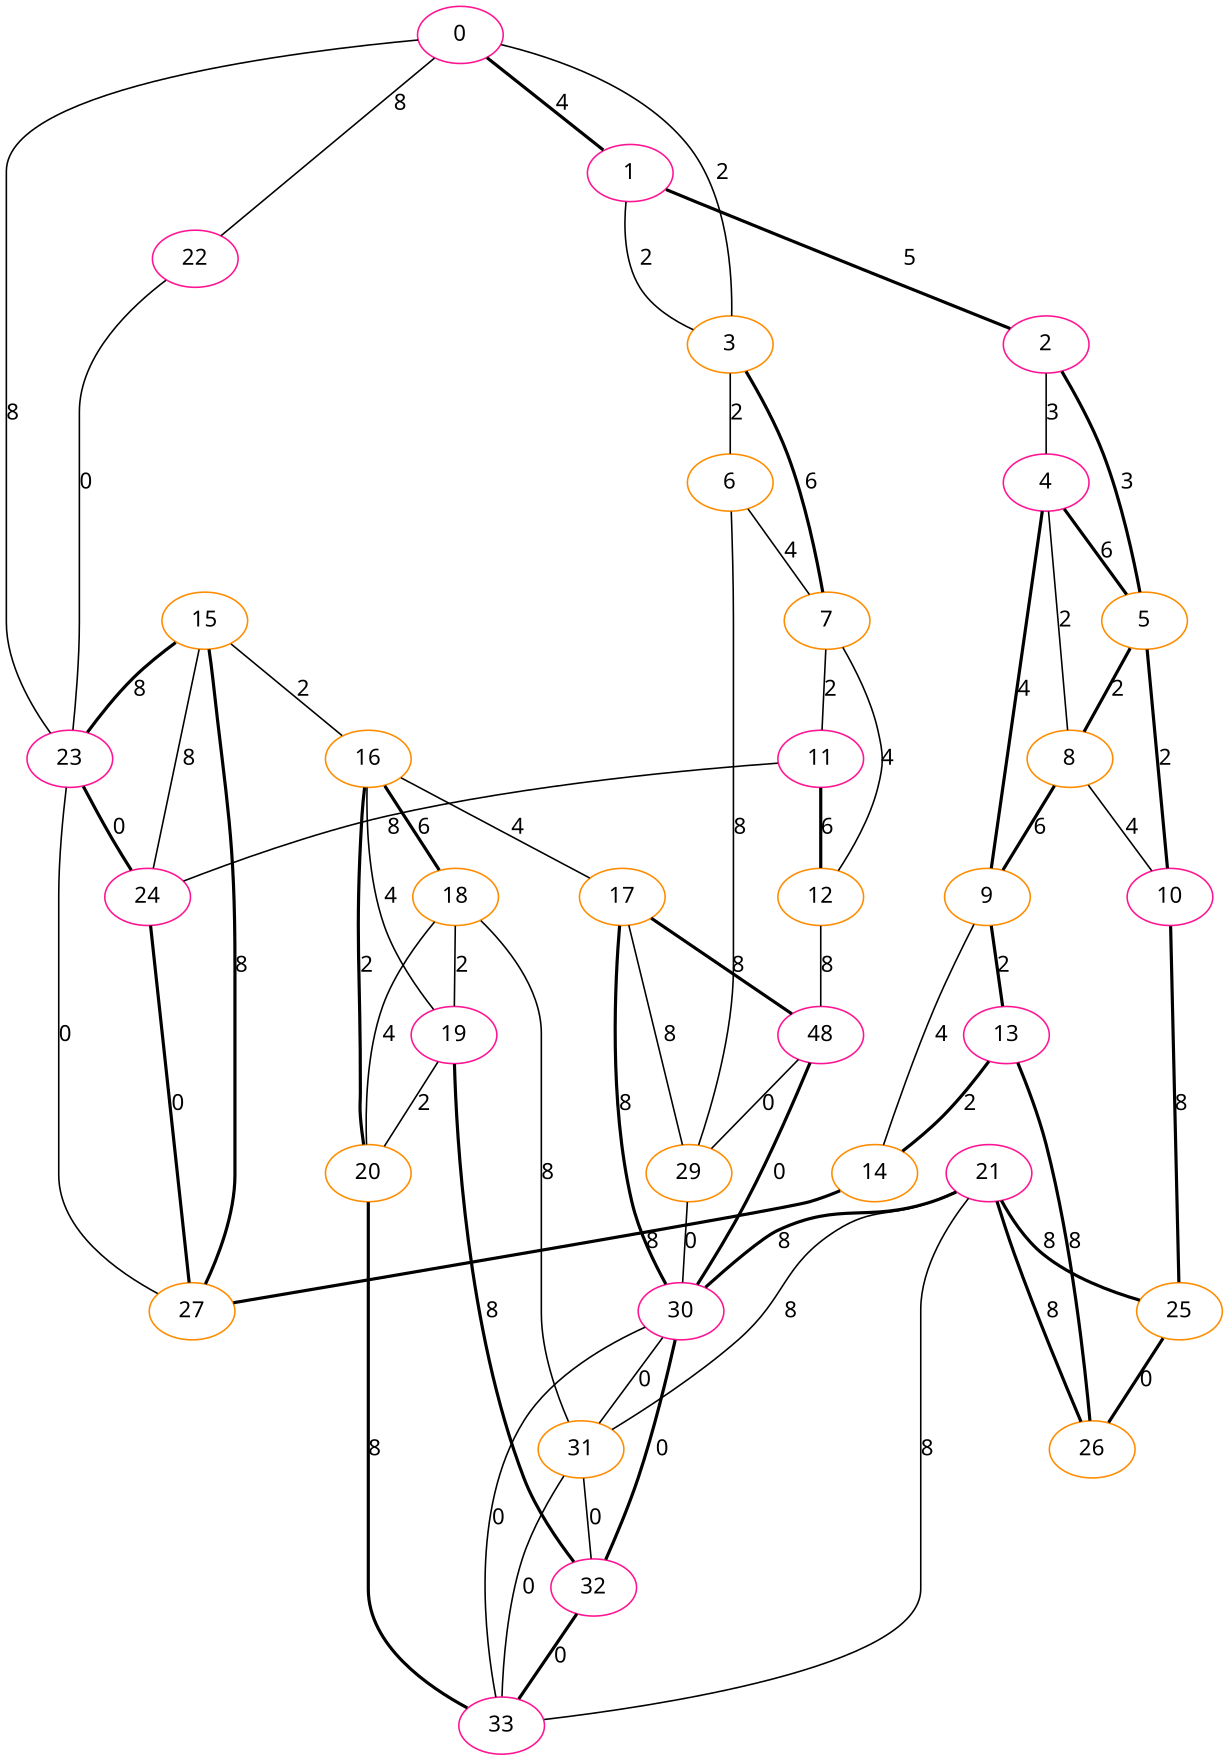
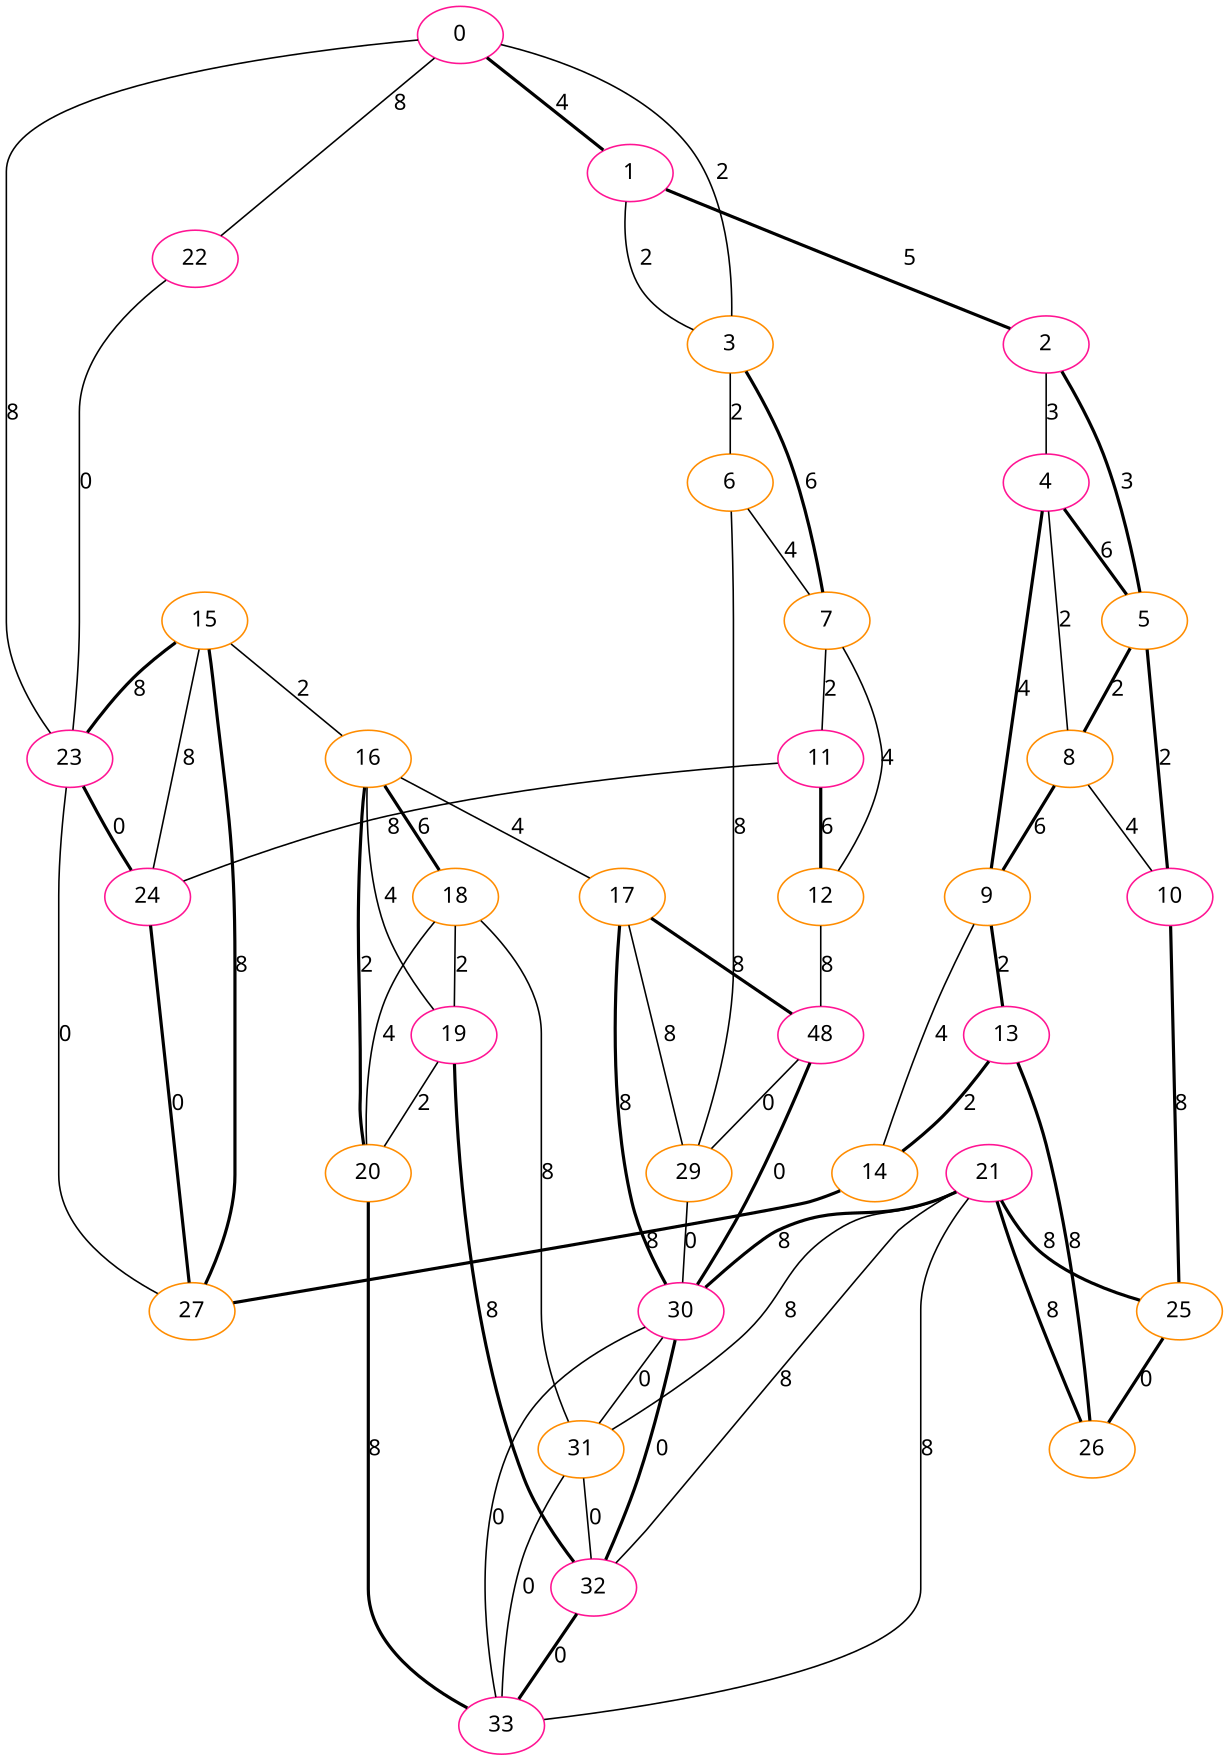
none -> (780, 1370)
